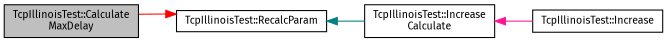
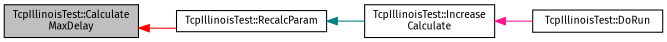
(152, 14) -> (163, 28)
(598, 21) -> (598, 21)
